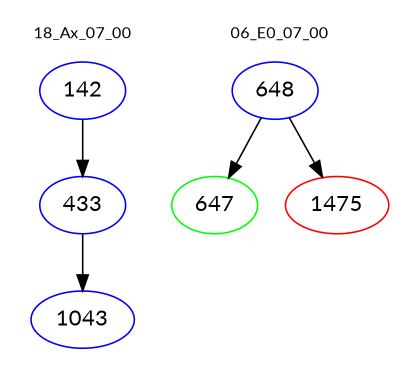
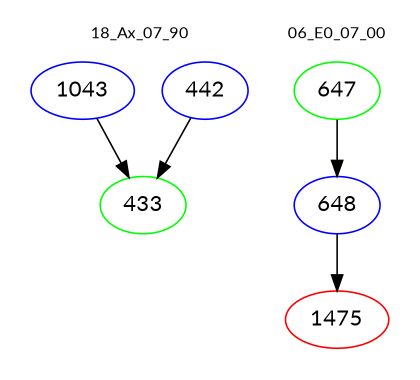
(83, 34) -> (140, 34)
(83, 91) -> (205, 91)
(249, 141) -> (337, 140)
(83, 205) -> (143, 205)
(83, 255) -> (109, 141)
